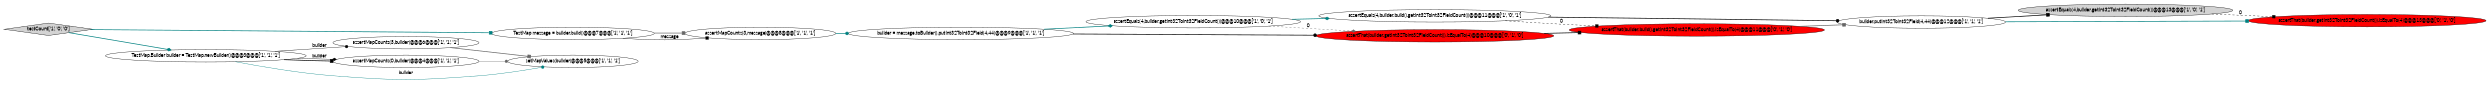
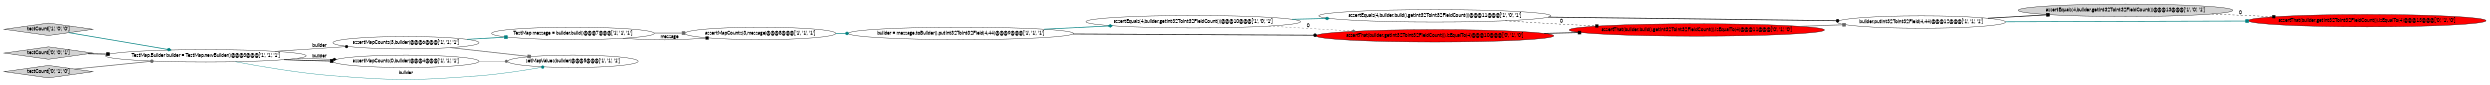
(290, 31) -> (485, 38)
none -> (48, 53)
none -> (48, 72)
